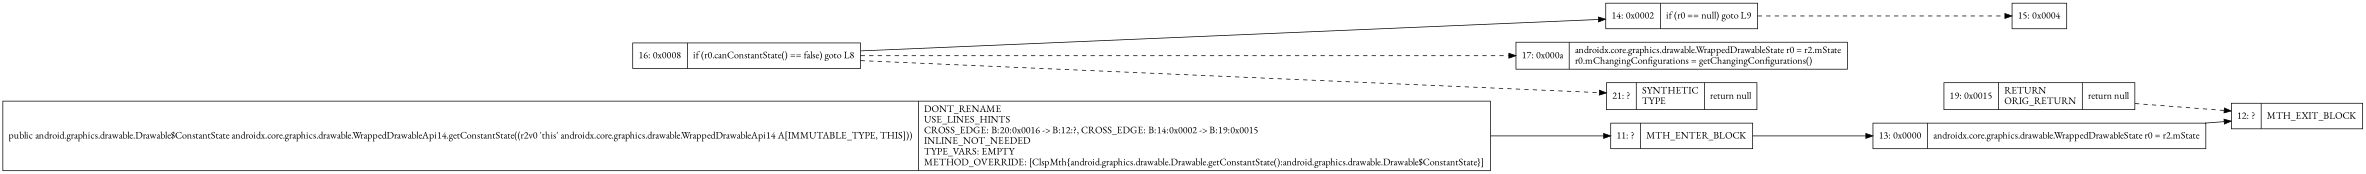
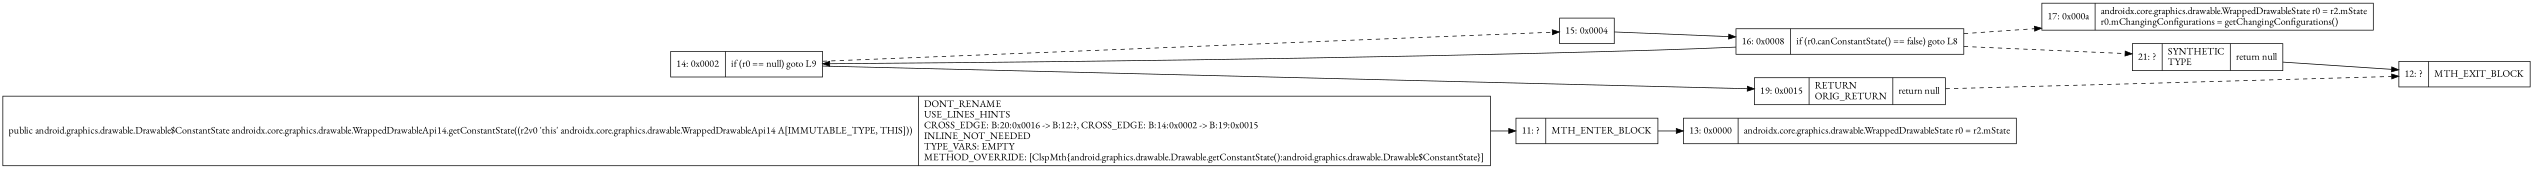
none -> (1672, 34)
none -> (1285, 77)
(2214, 122) -> (2337, 66)
